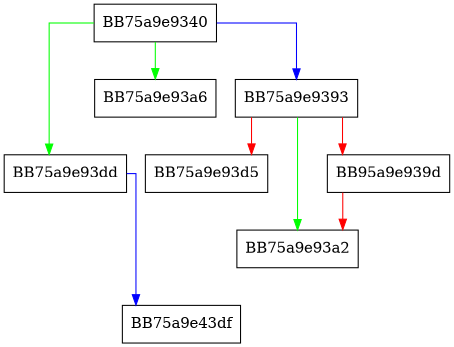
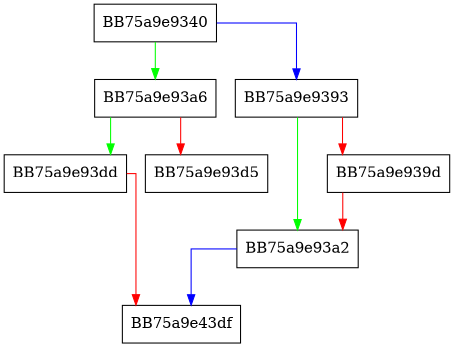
(49, 61) -> (111, 131)
(252, 131) -> (181, 131)
(389, 174) -> (389, 174)
(136, 230) -> (136, 230)
none -> (191, 249)
